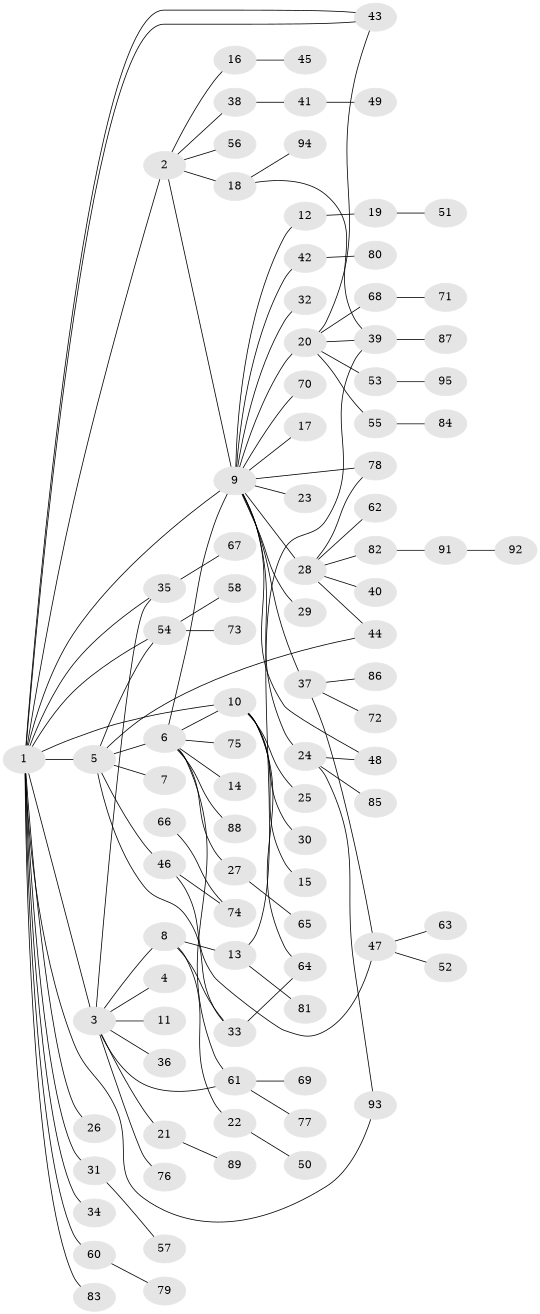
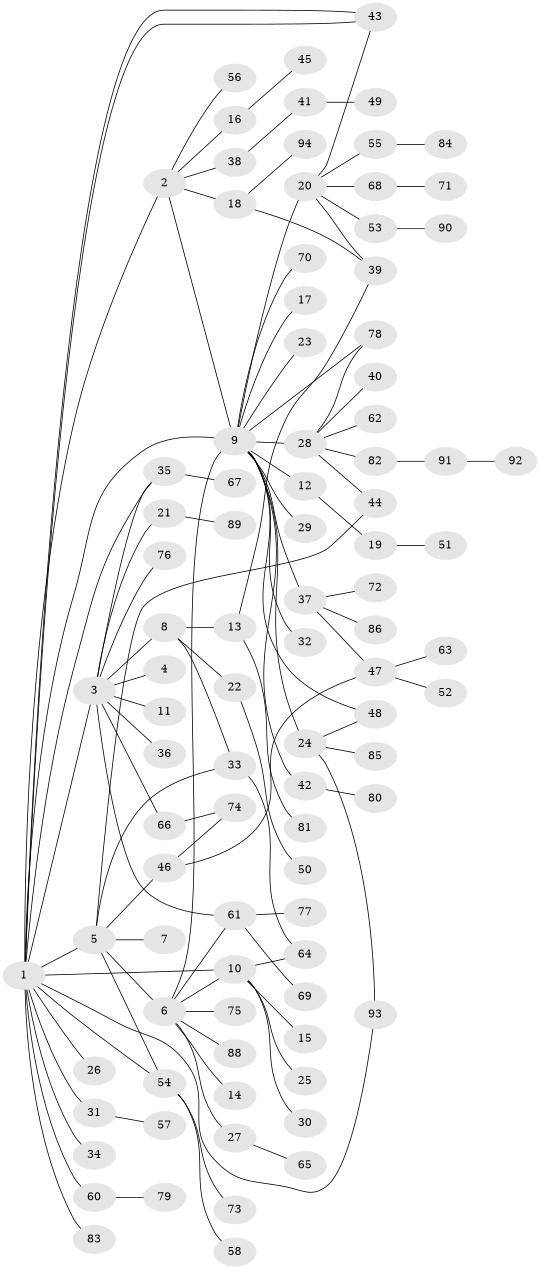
(446, 340) -> none
(446, 382) -> (446, 229)
none -> (130, 758)
